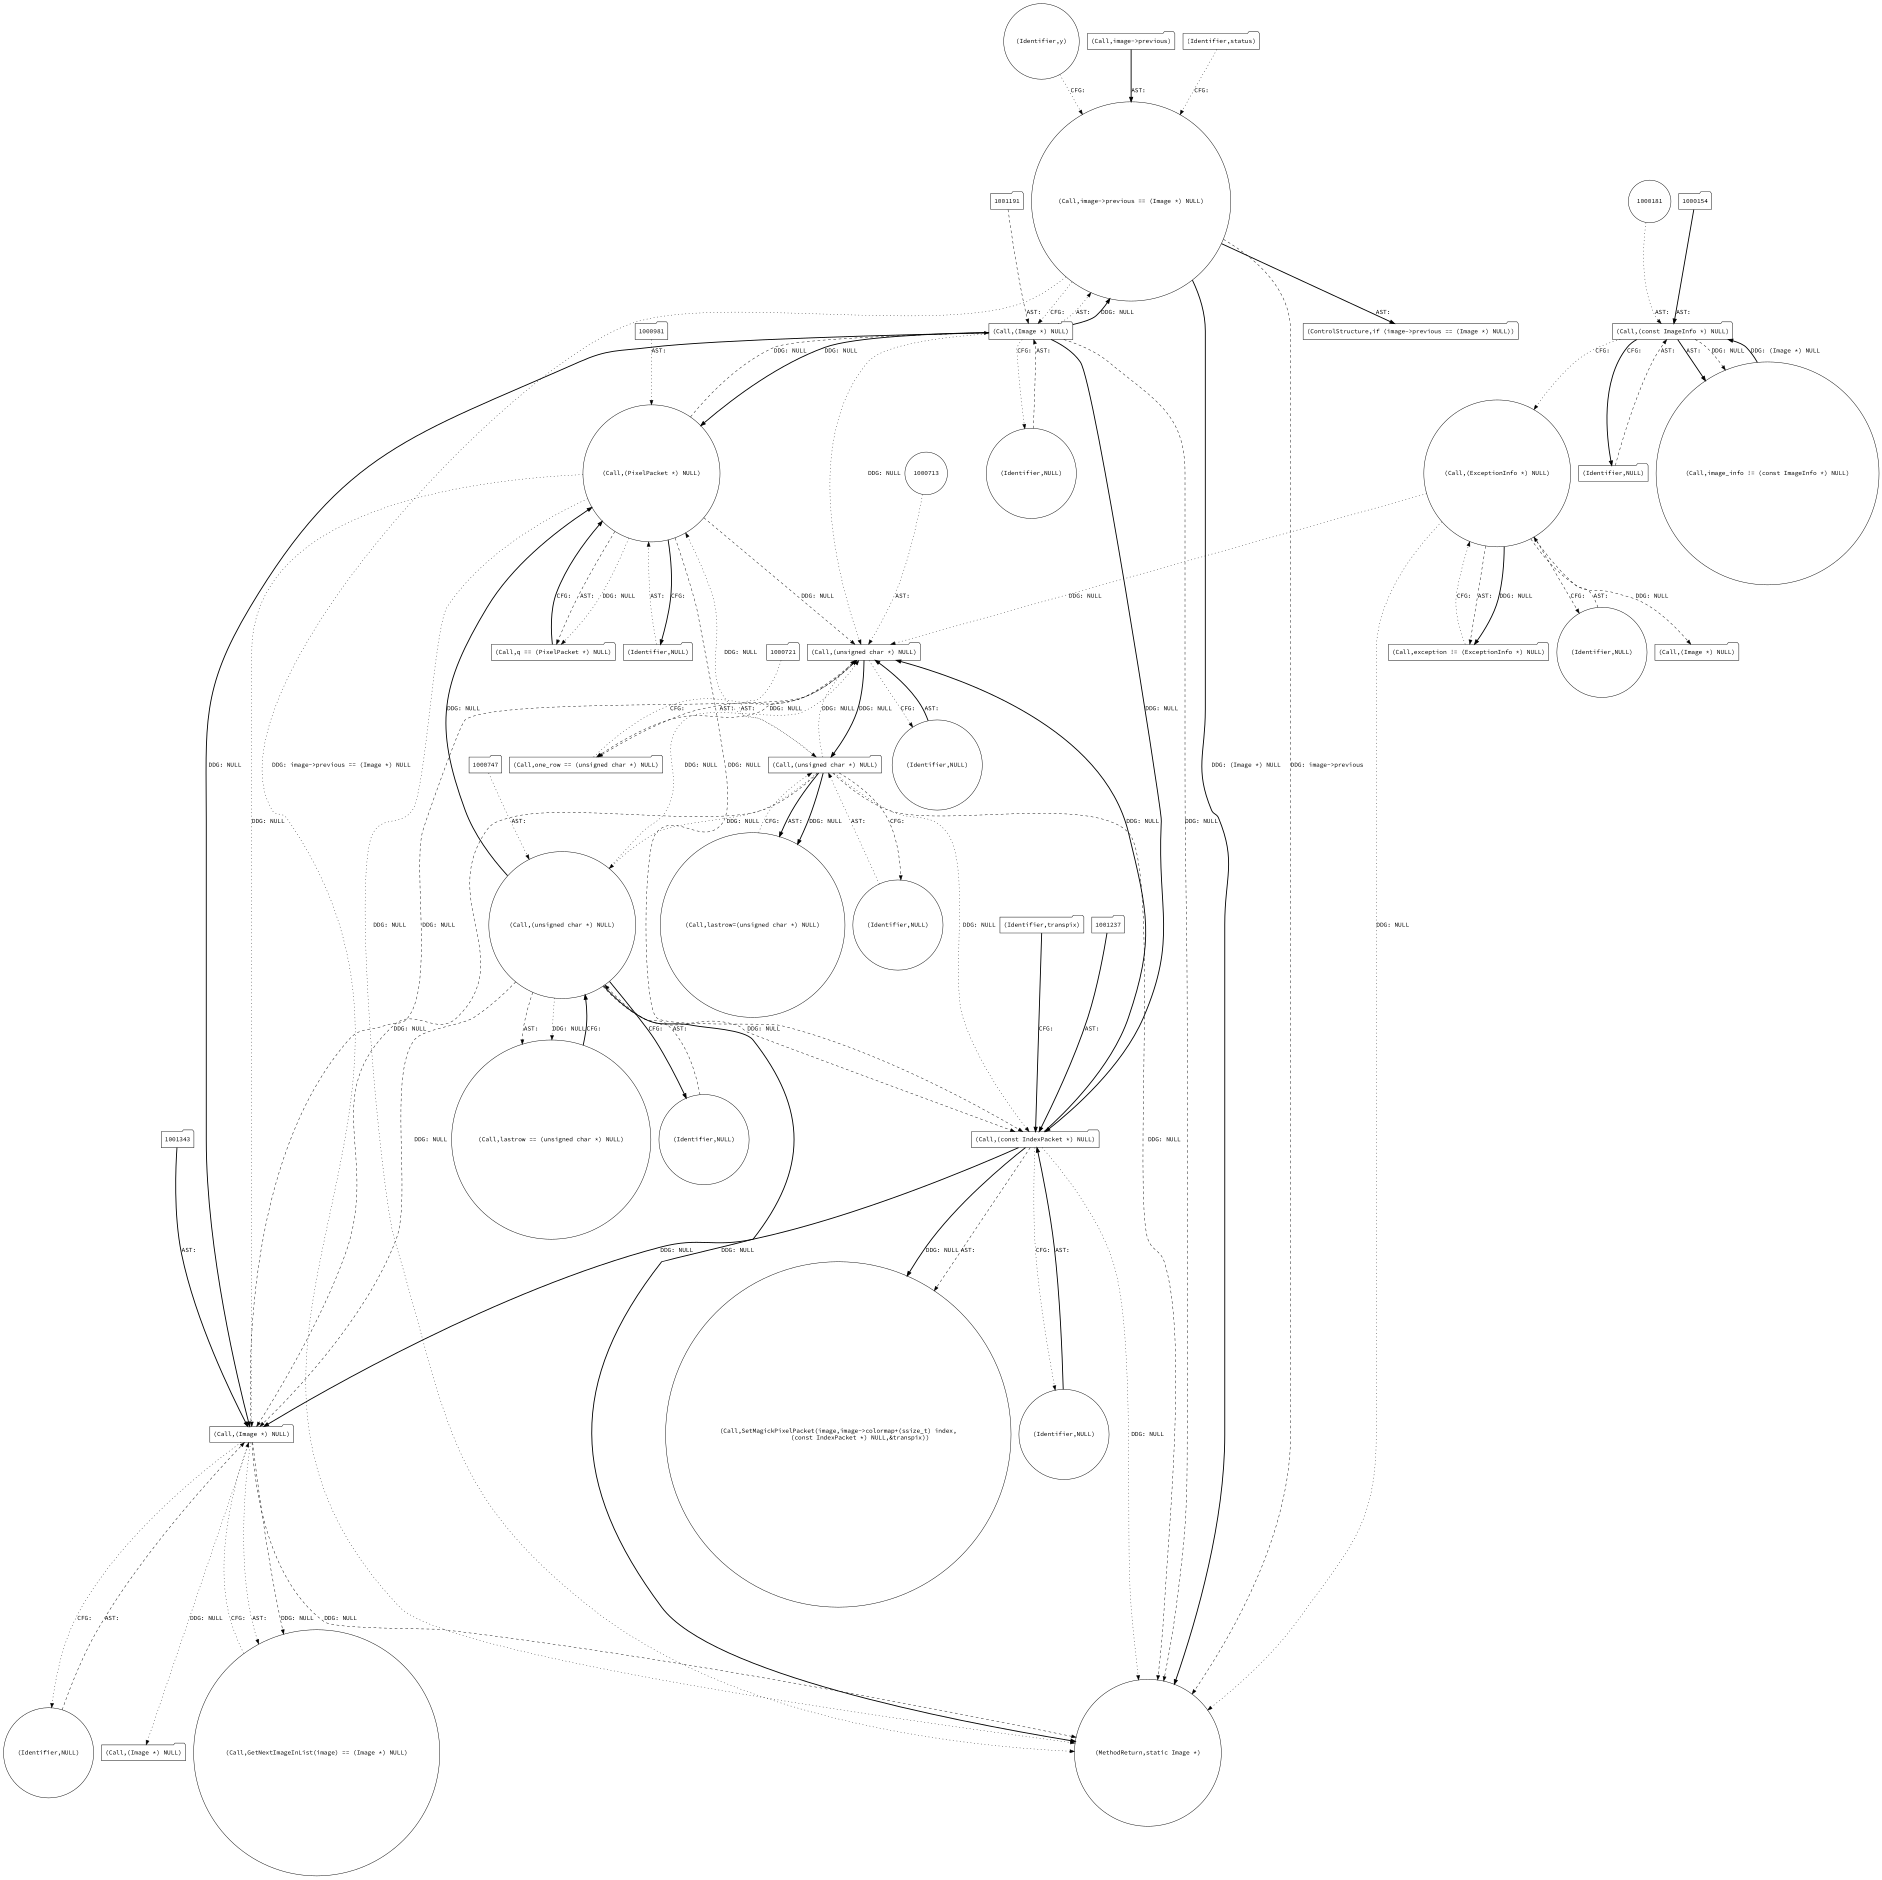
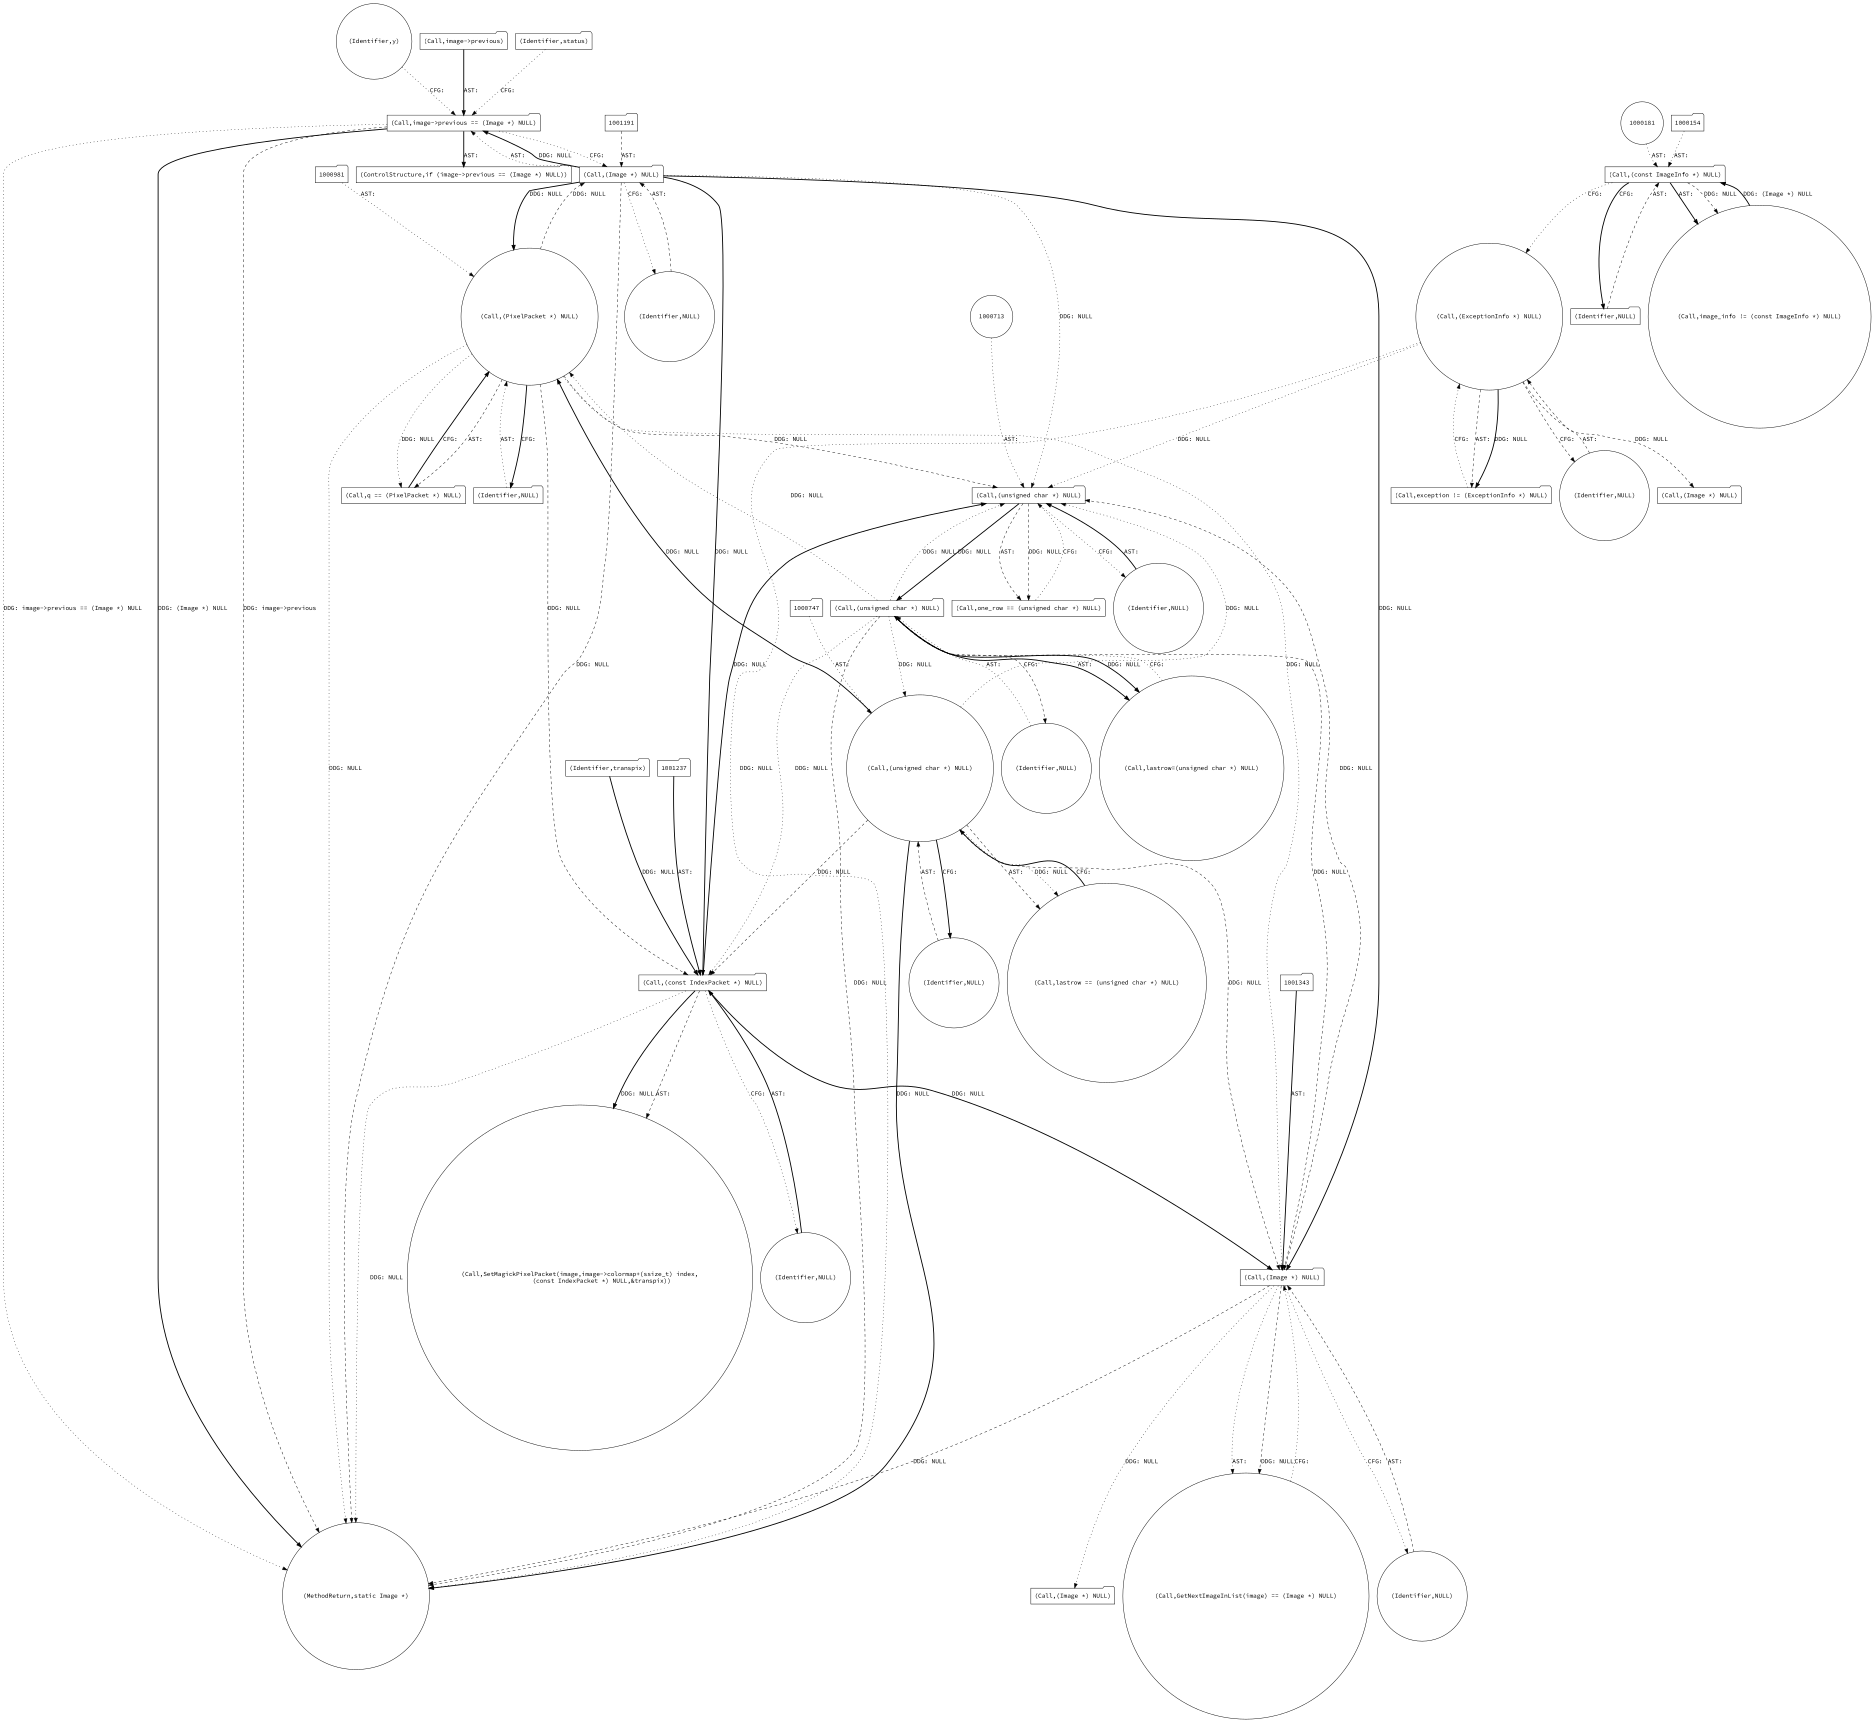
(1131, 201) -> (464, 123)
(1684, 264) -> (1677, 147)
(783, 652) -> none
(1048, 1029) -> (659, 872)
